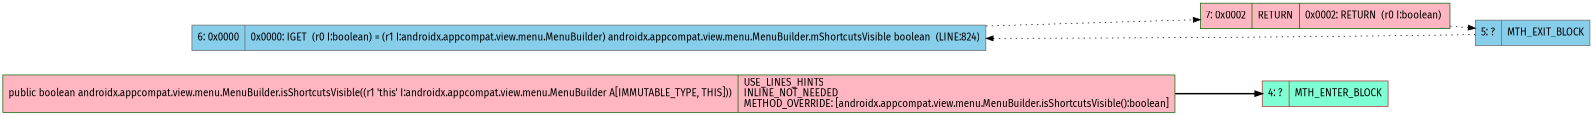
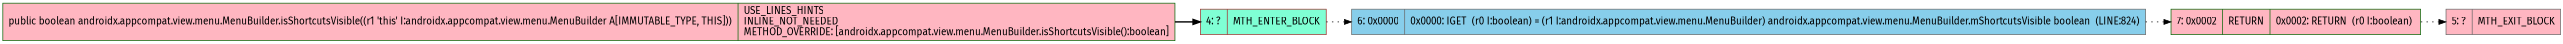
(1533, 33) -> (2503, 22)
(1234, 37) -> (1335, 22)
